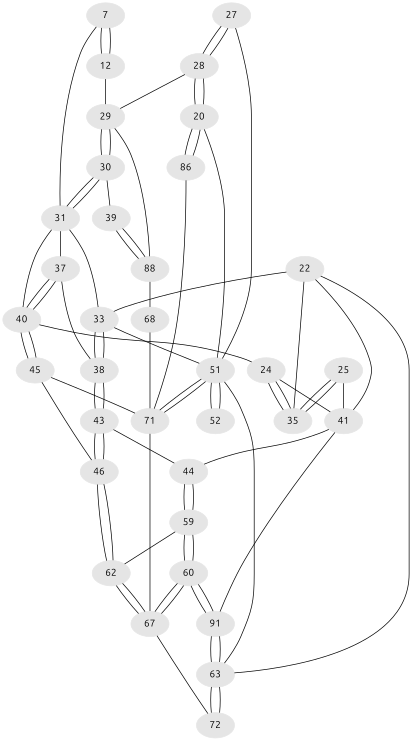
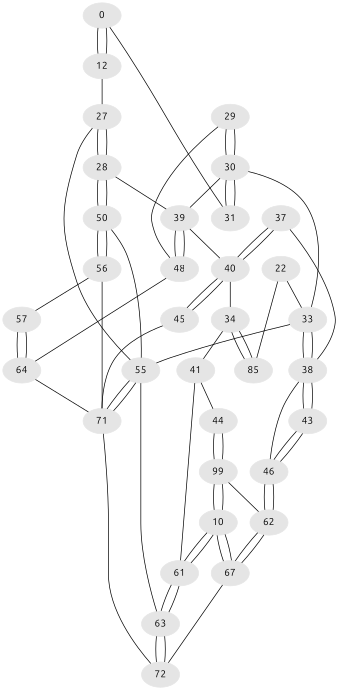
(106, 15) -> (102, 15)
(153, 91) -> (141, 193)
(106, 92) -> (102, 92)
(199, 117) -> (102, 218)
(186, 168) -> (102, 269)
(61, 244) -> none
(32, 266) -> (205, 244)
(90, 266) -> (314, 222)
(150, 269) -> (180, 269)
none -> (22, 320)
(150, 320) -> (22, 370)
(361, 340) -> none
(215, 370) -> (141, 370)
(266, 370) -> (230, 320)
(344, 370) -> none
(215, 421) -> none
(293, 421) -> (254, 370)
(66, 422) -> (279, 418)
(144, 446) -> none
(409, 513) -> none
(150, 522) -> (108, 554)
(189, 522) -> (218, 472)
(189, 573) -> (218, 522)
(215, 624) -> (180, 573)
